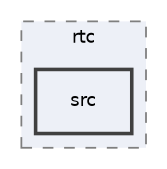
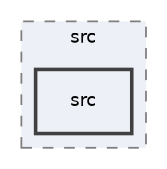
(84, 38) -> (84, 38)
